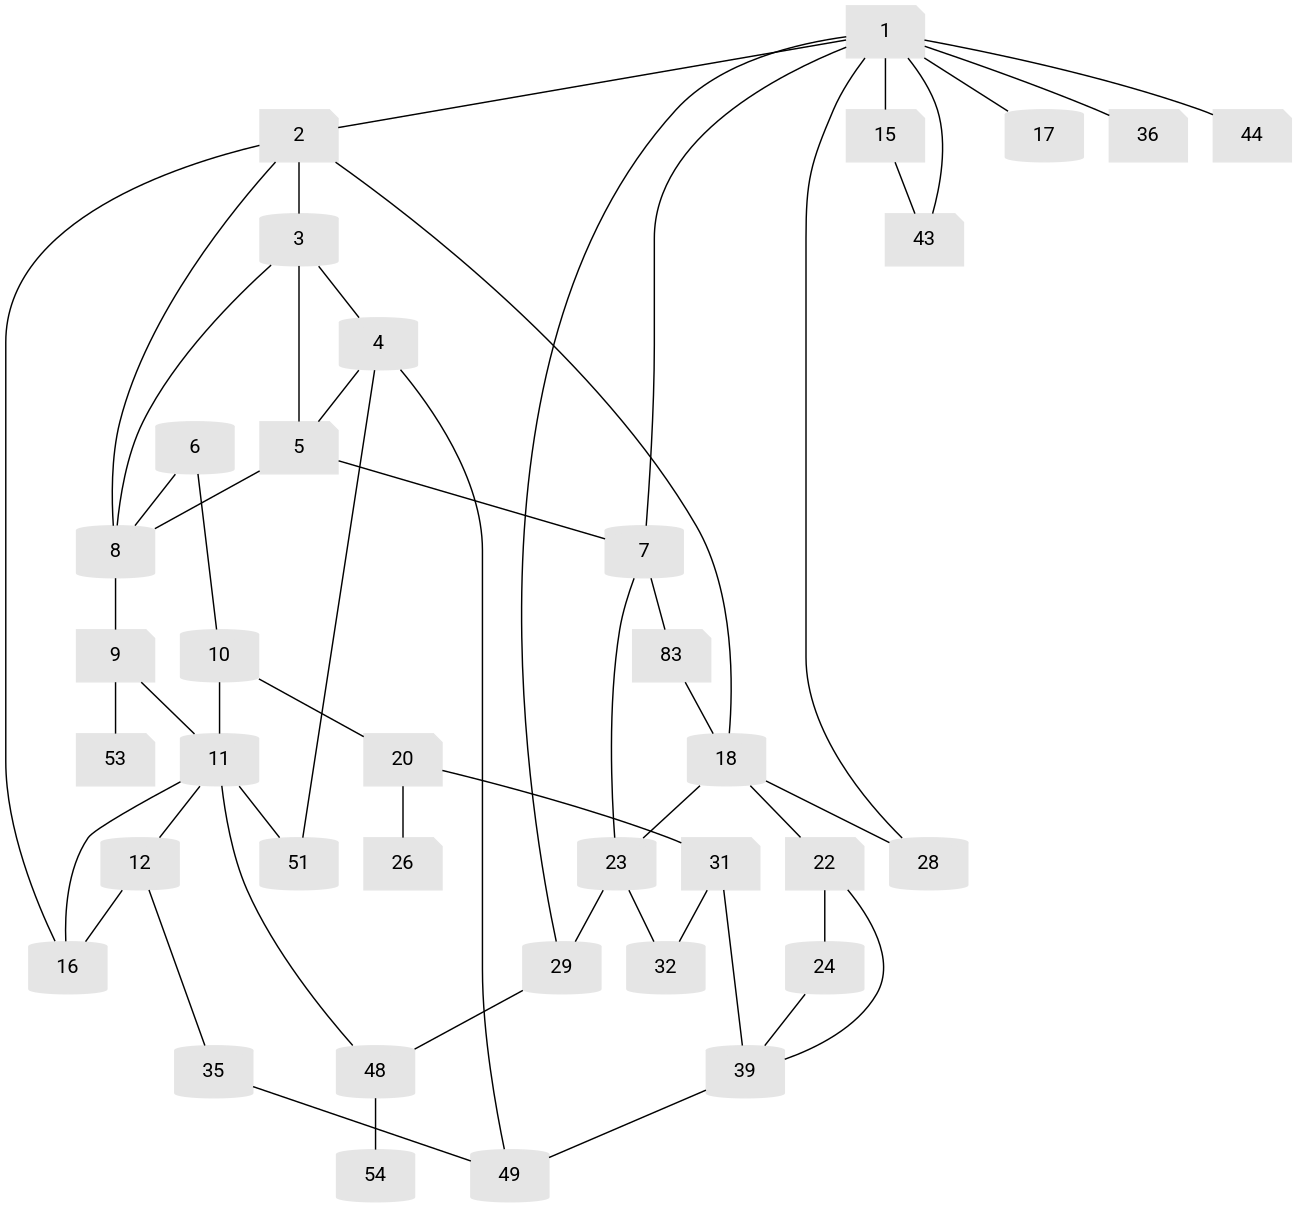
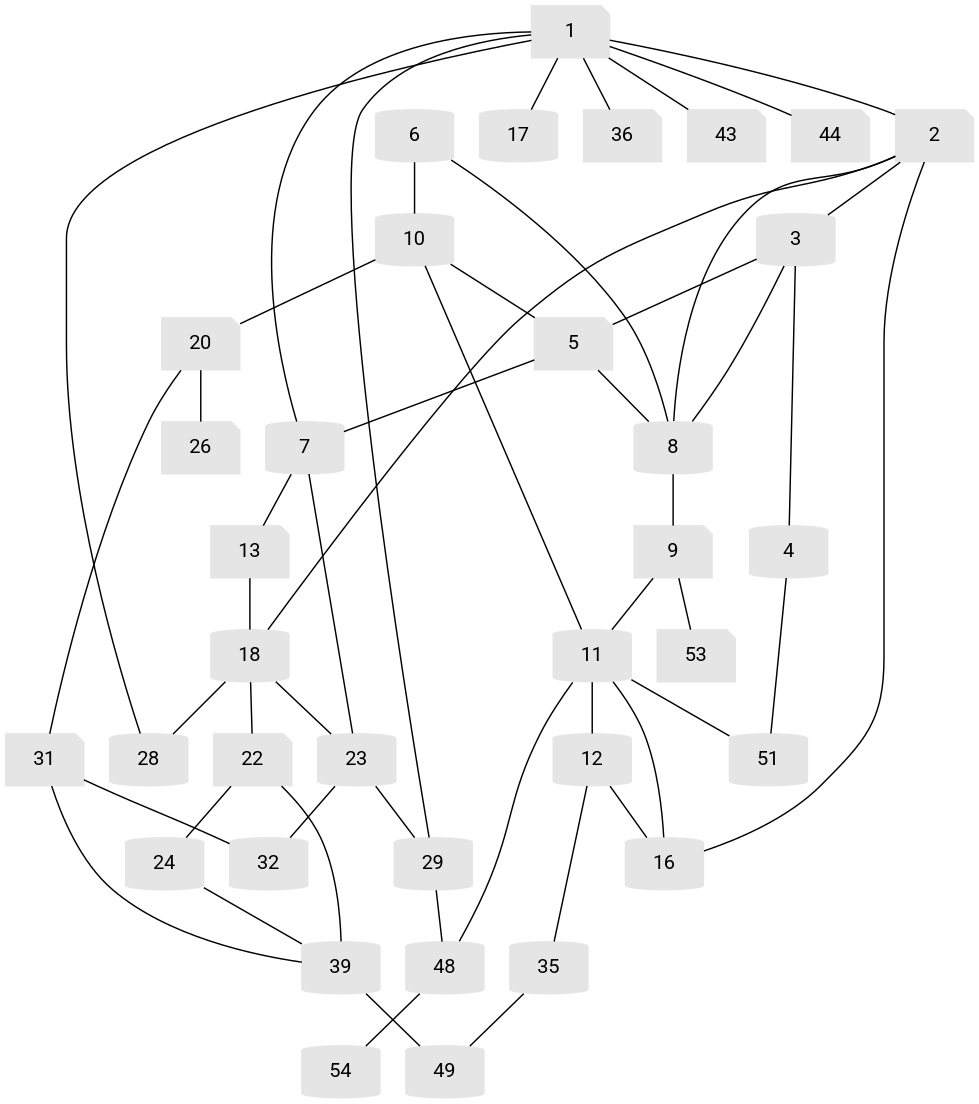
(885, 136) -> none
(339, 396) -> (493, 291)
(672, 656) -> (250, 552)
(482, 750) -> none
